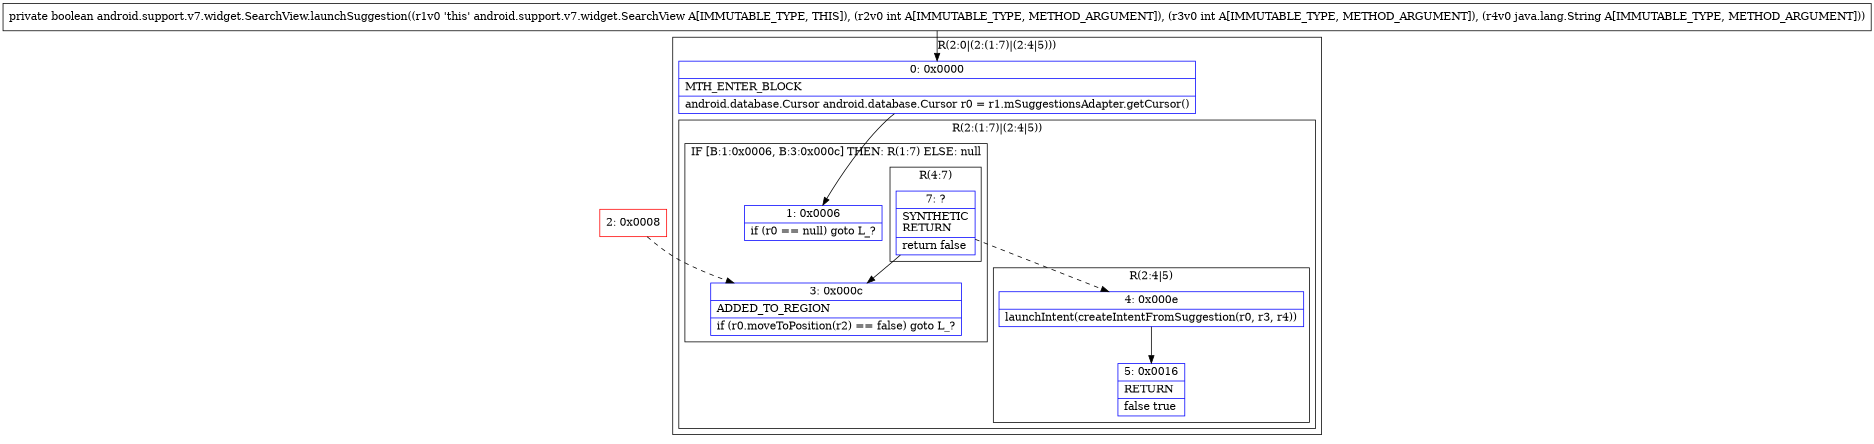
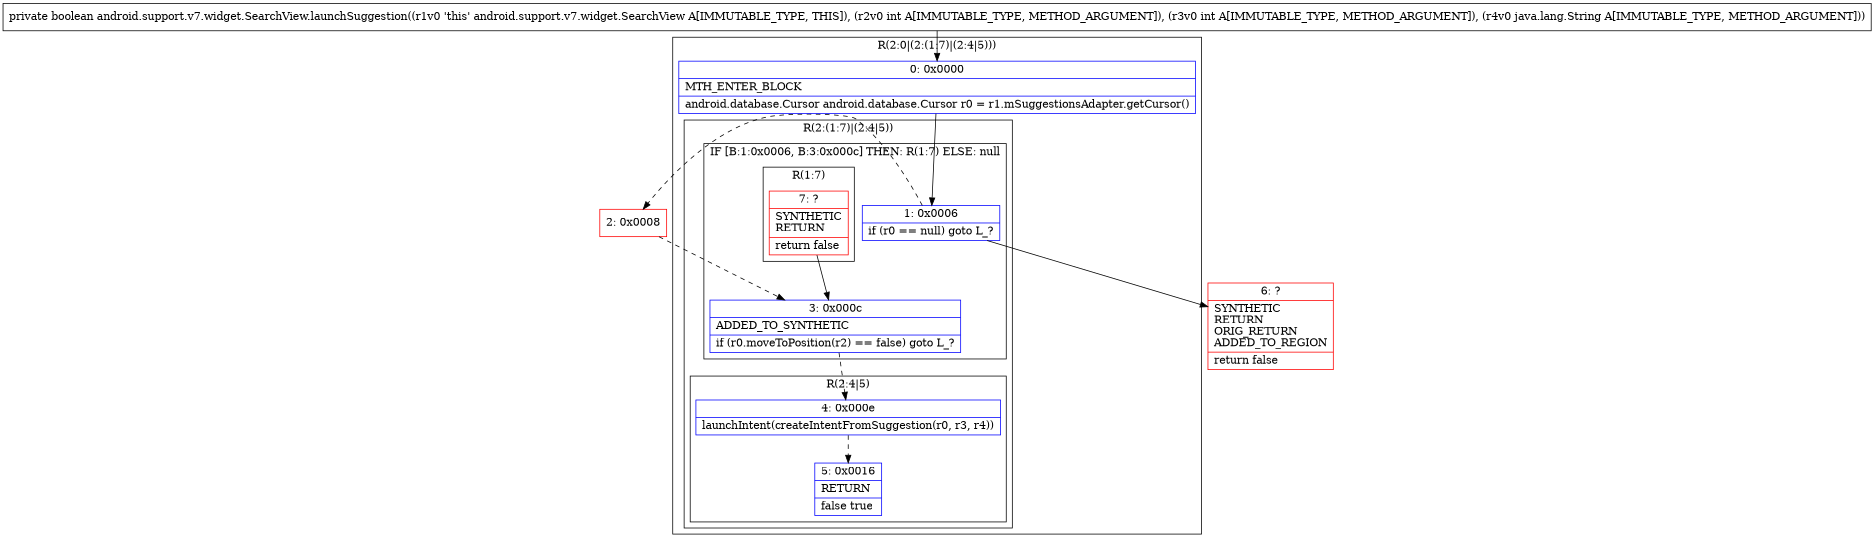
none -> (792, 115)
(936, 176) -> (809, 176)
(936, 223) -> (809, 223)
(1035, 263) -> (842, 371)
(773, 309) -> (783, 326)
none -> (1271, 326)
(1151, 341) -> (848, 445)
